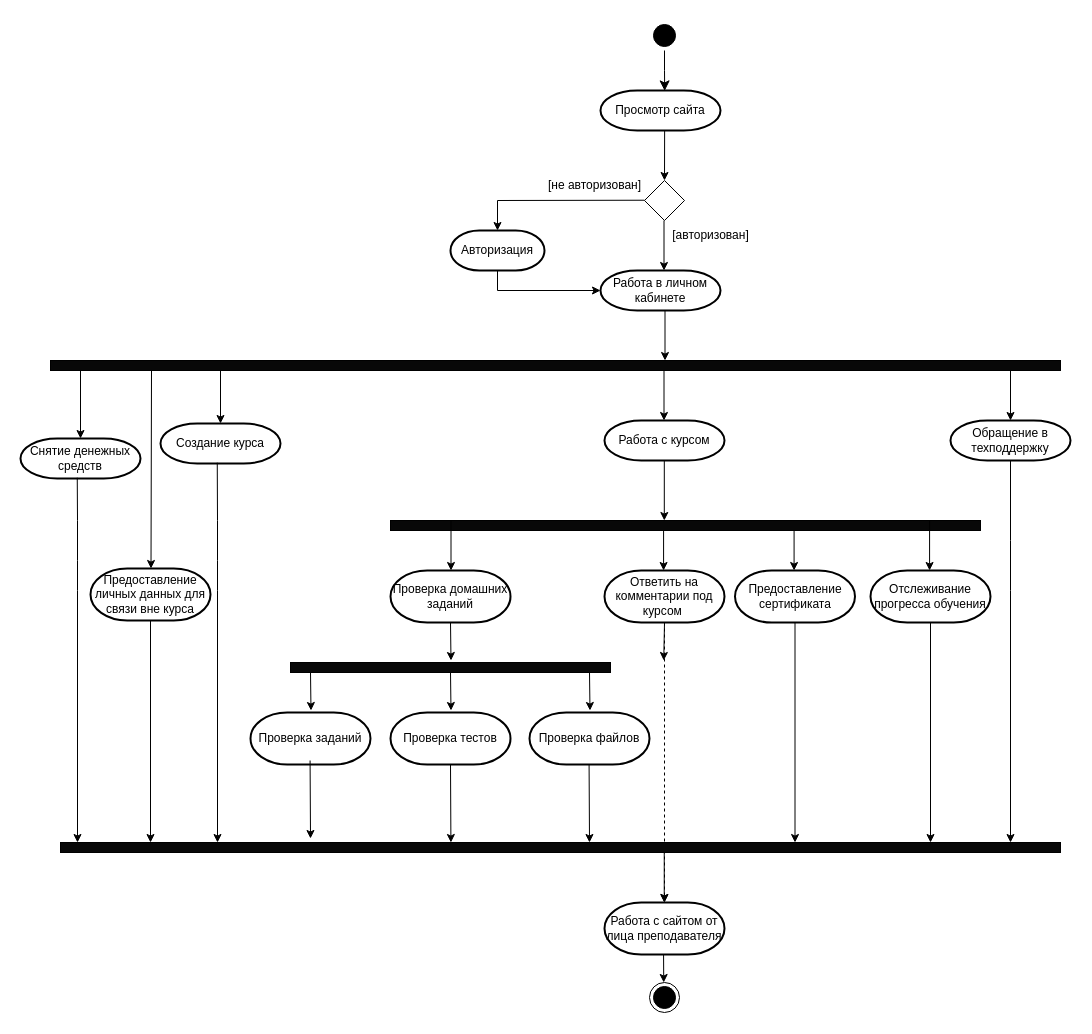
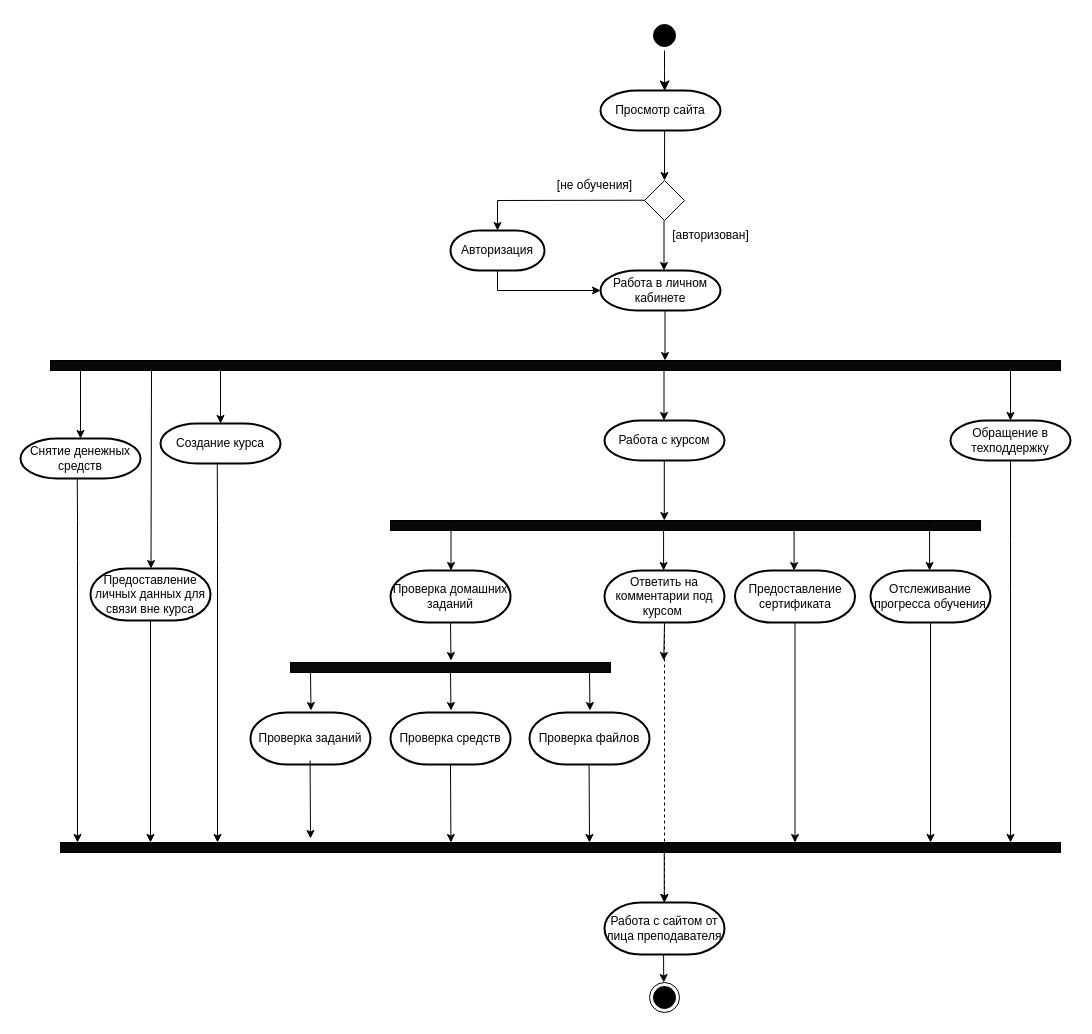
(595, 186) -> (595, 186)
(451, 739) -> (451, 739)
